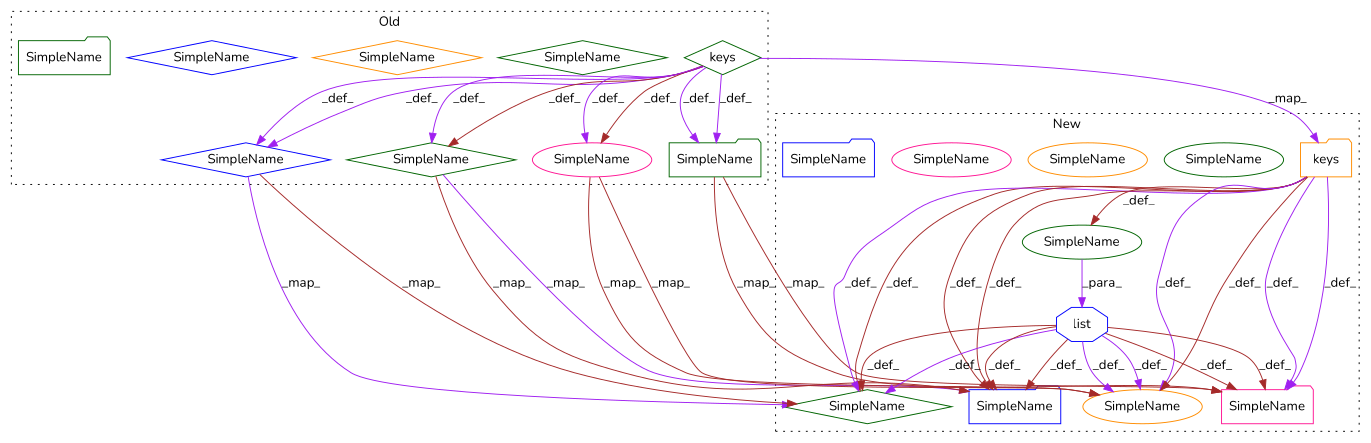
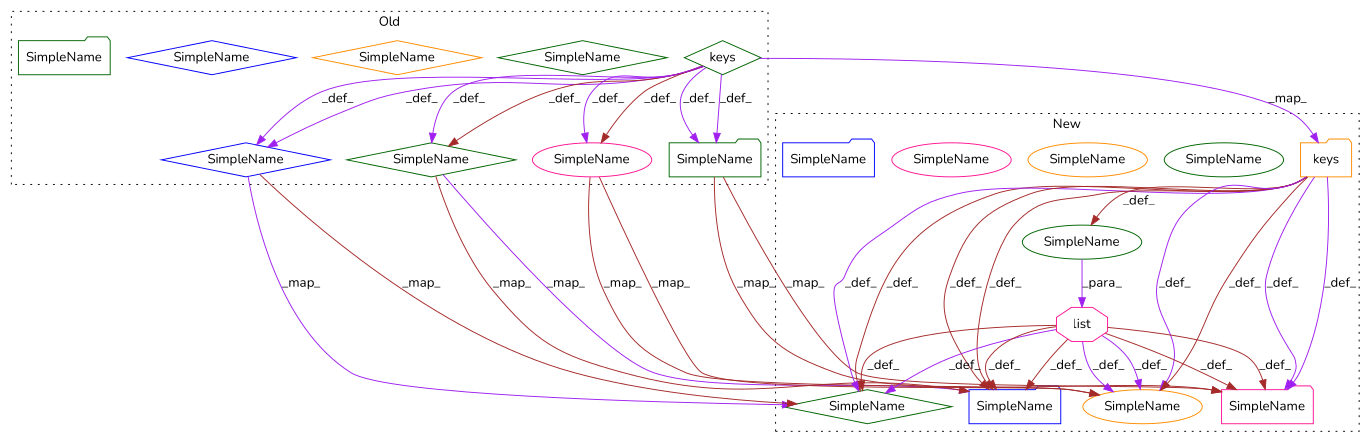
(1082, 324) -> (1082, 324)
